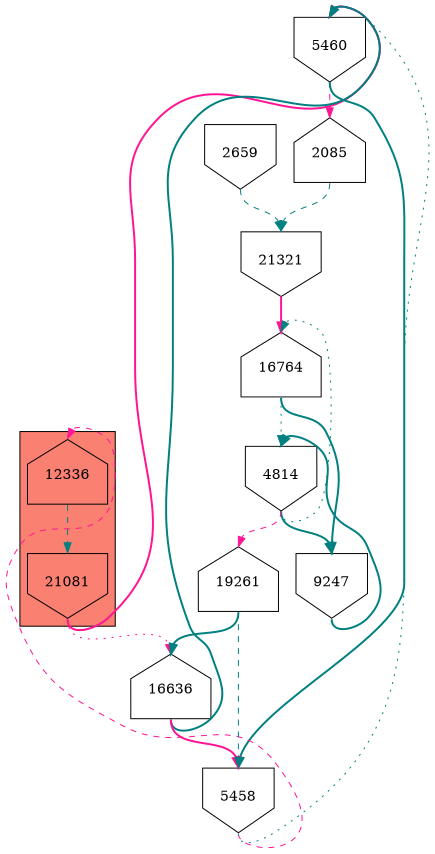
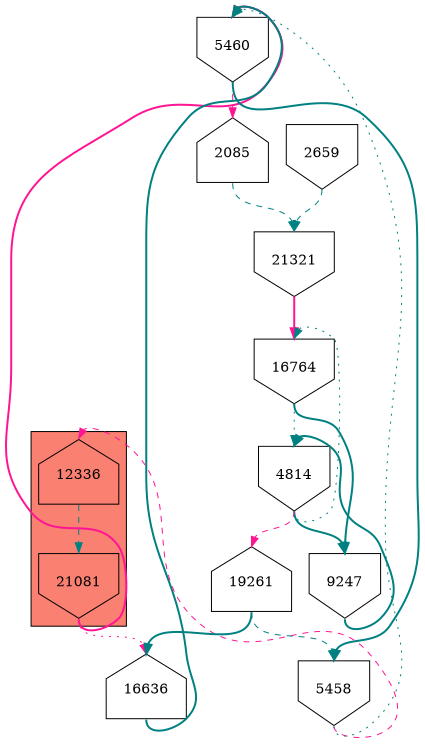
(281, 368) -> (294, 368)
(200, 743) -> none
